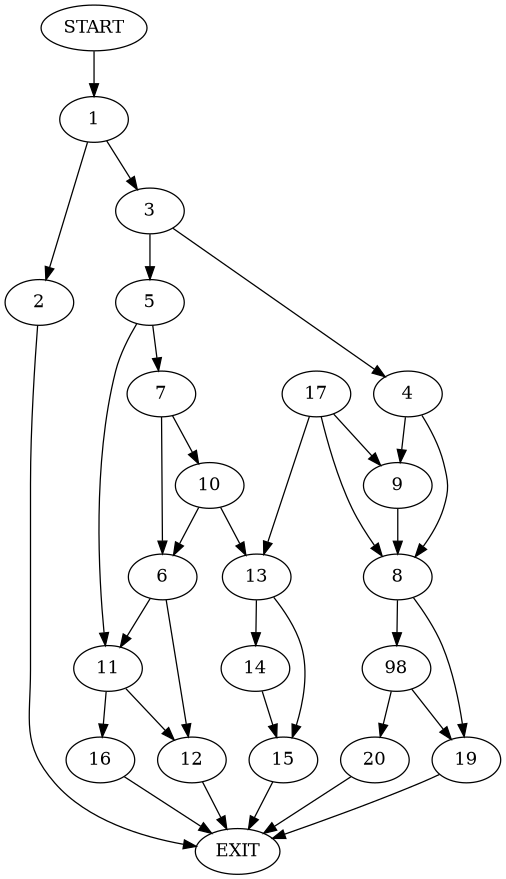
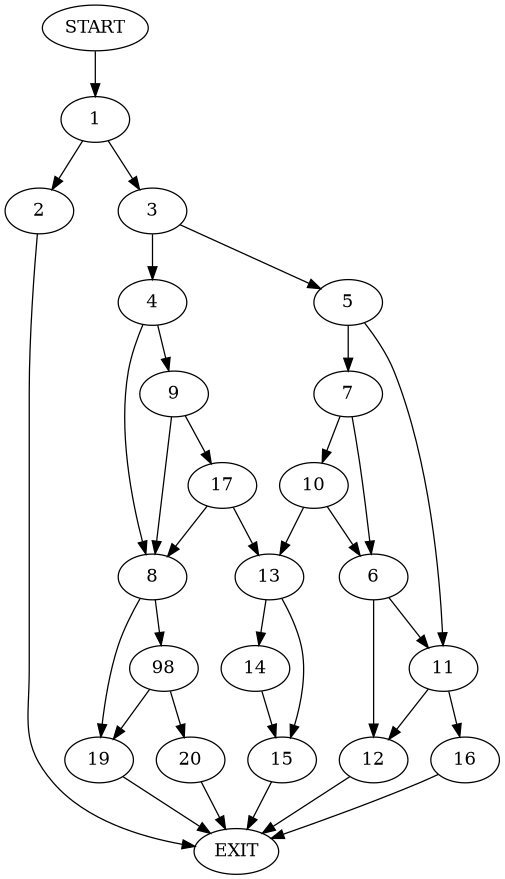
(353, 435) -> (195, 434)
